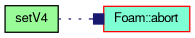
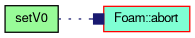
(32, 19) -> (32, 19)
